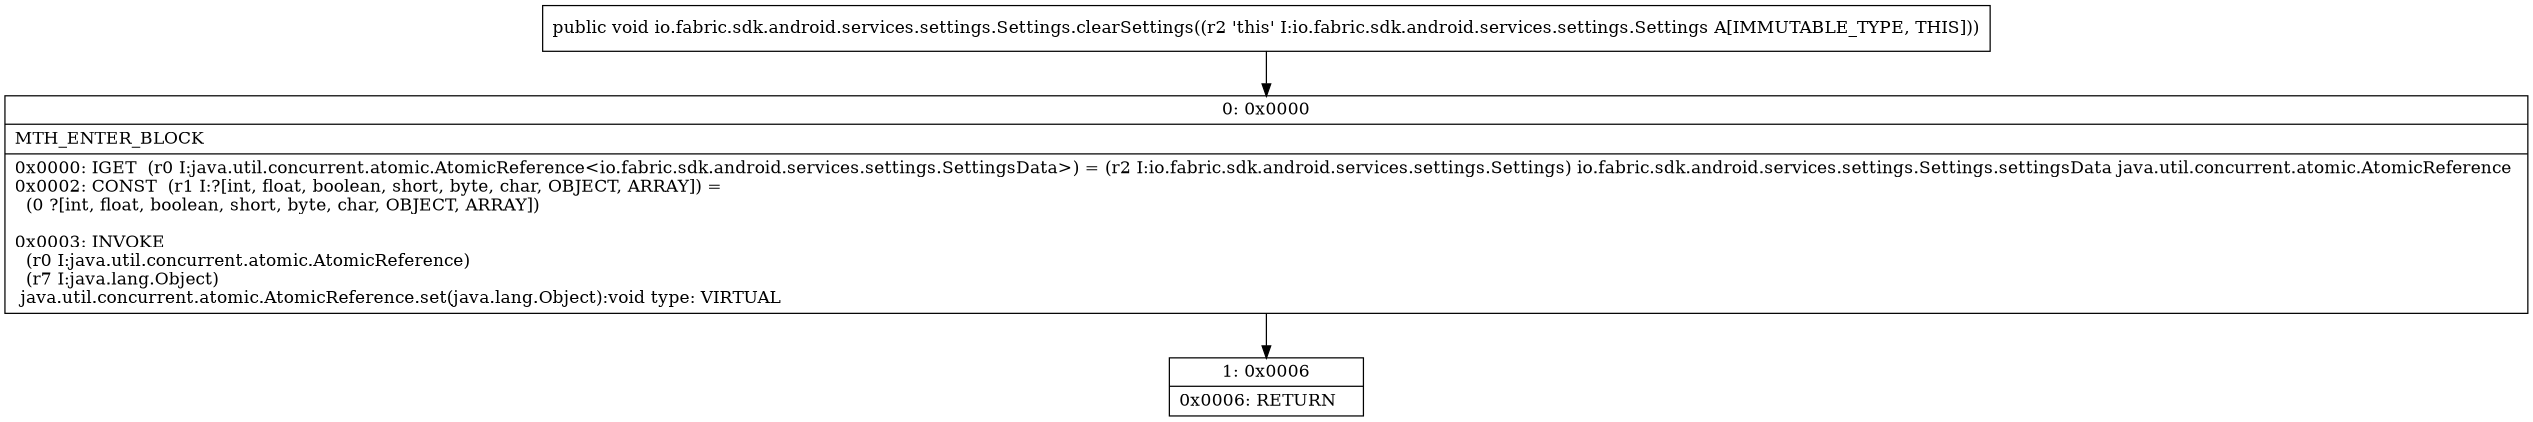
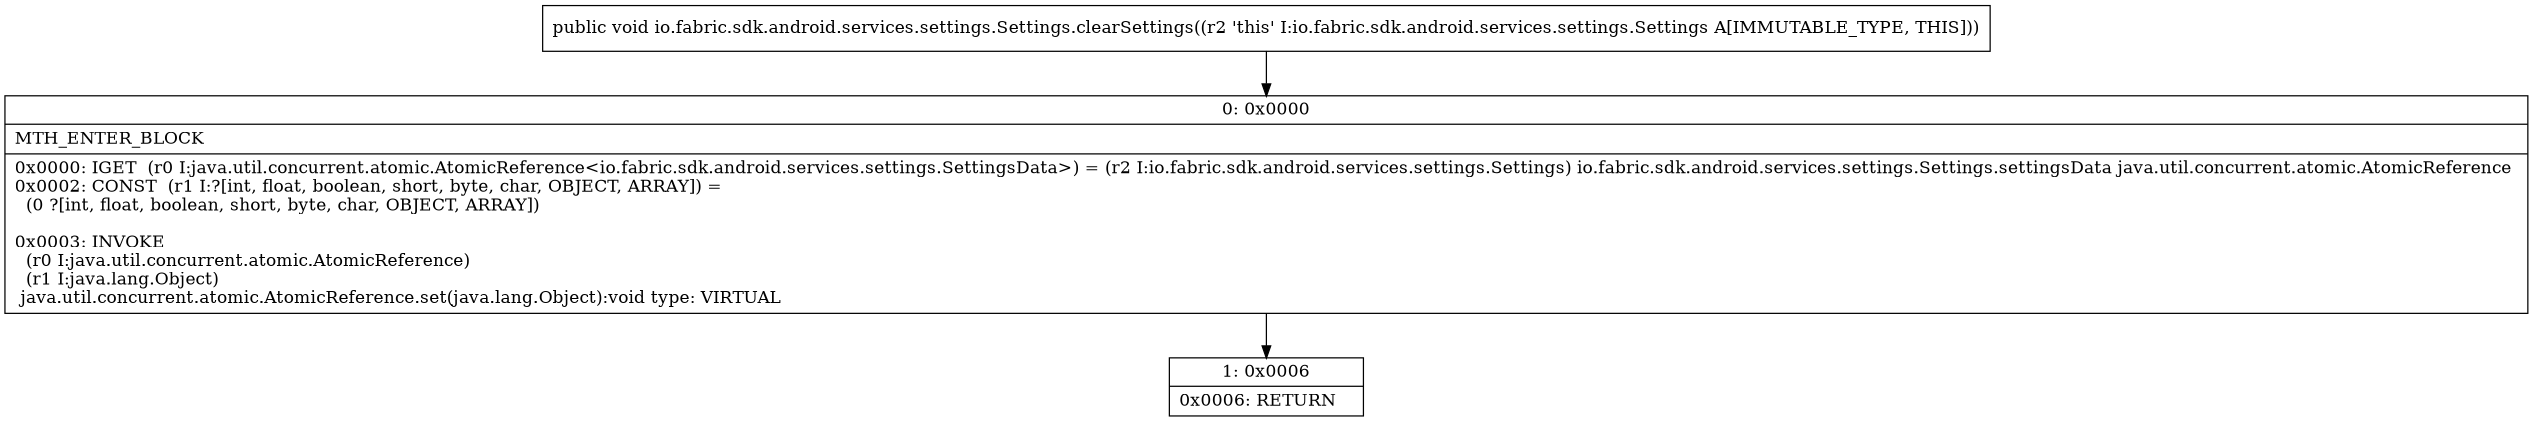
(117, 279) -> (117, 279)
